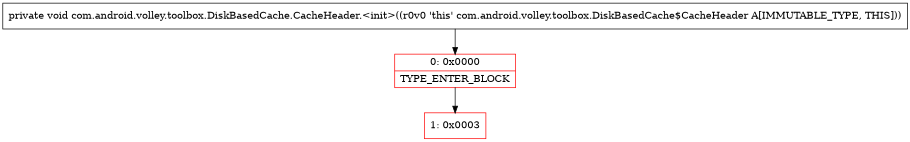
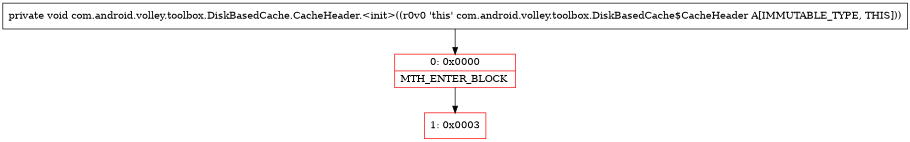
(455, 79) -> (454, 79)
